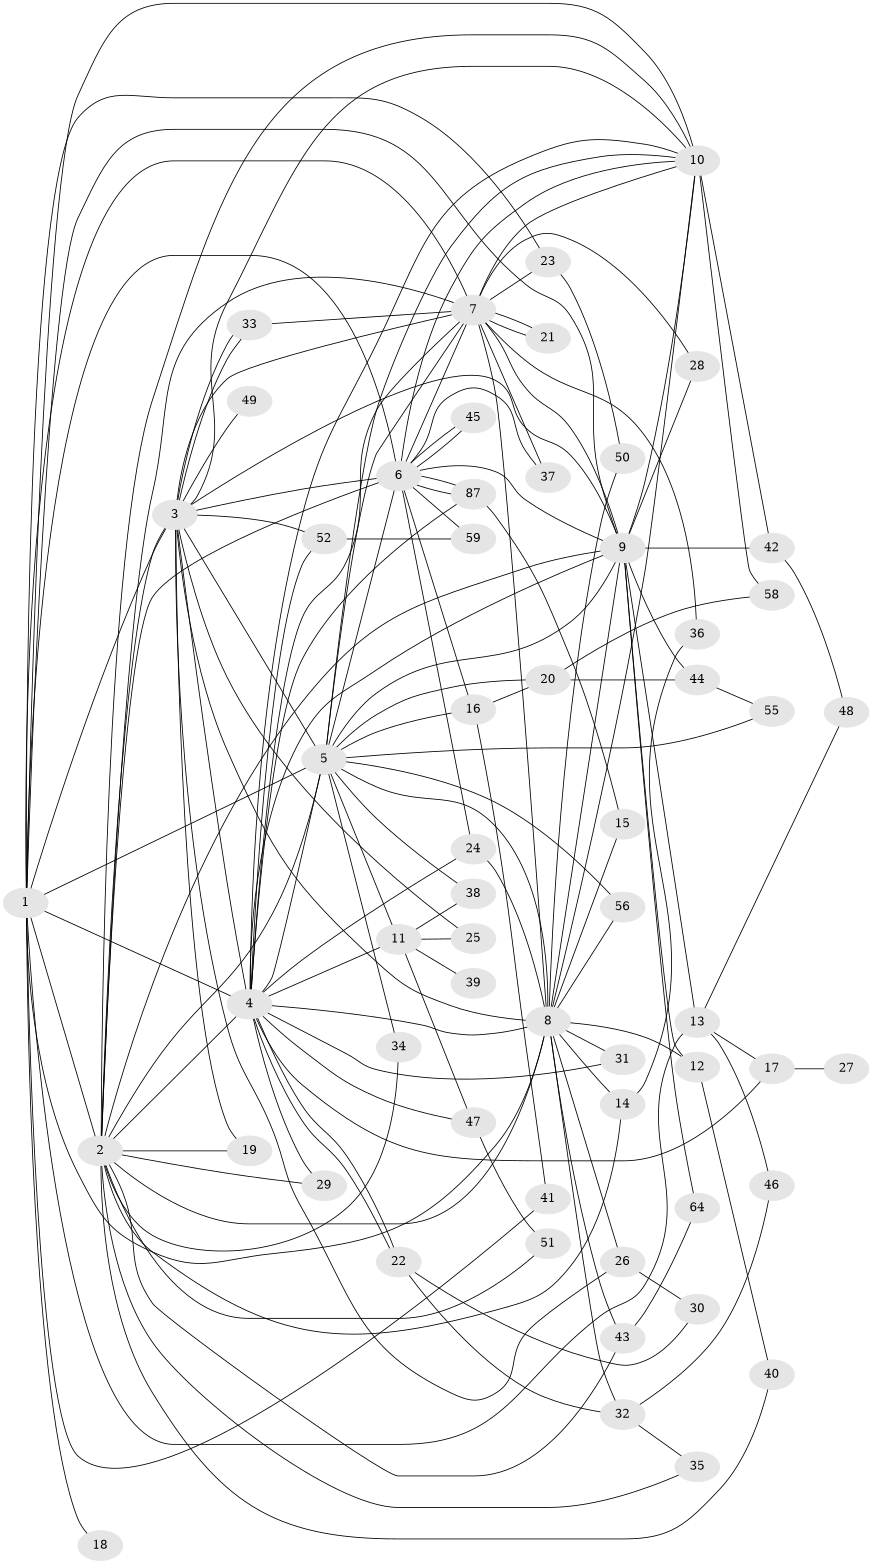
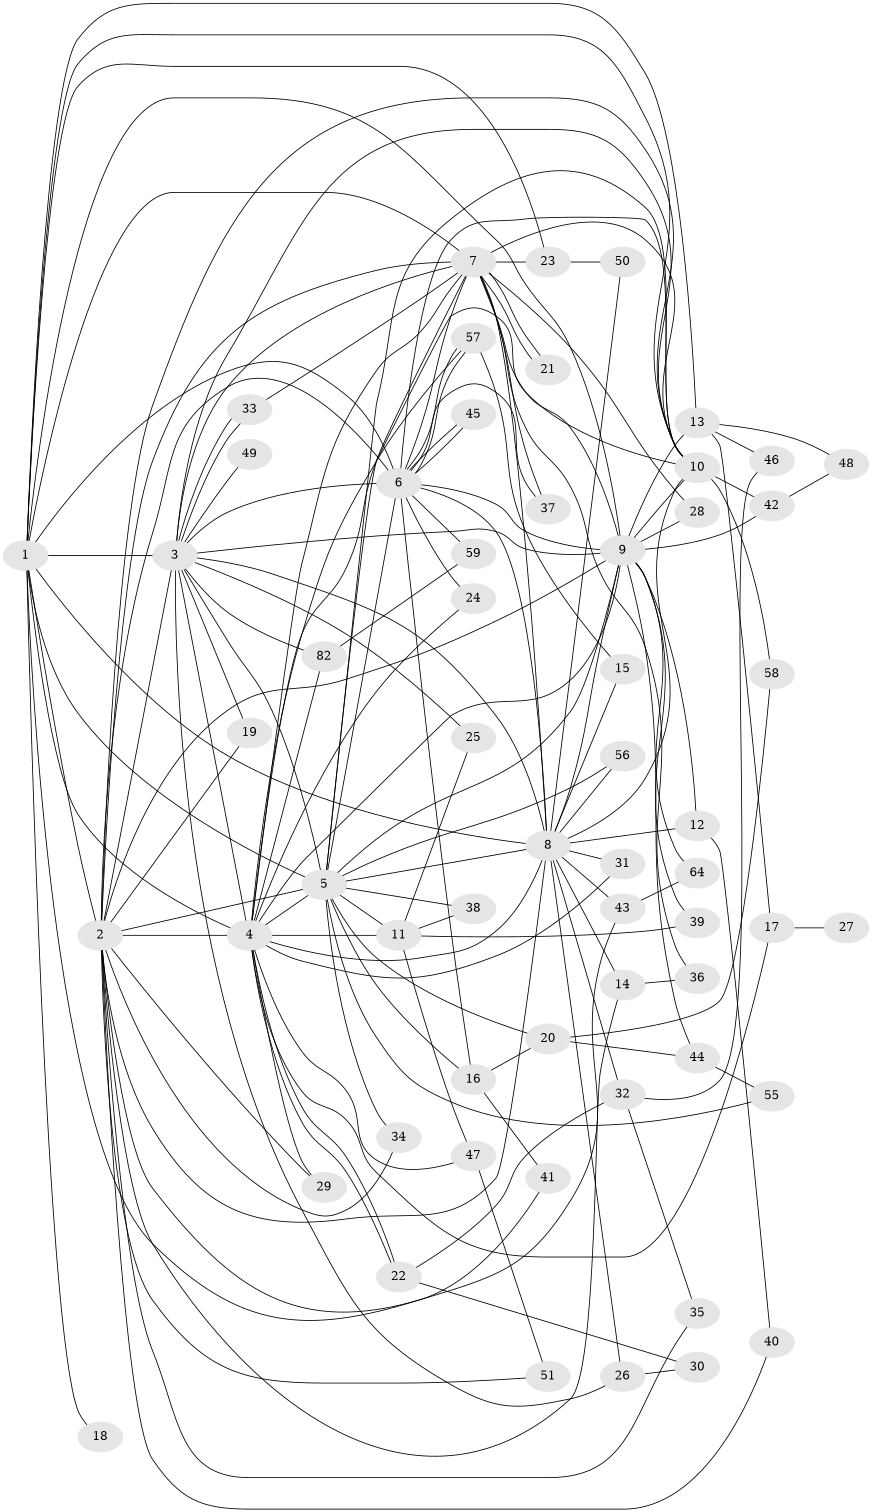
(473, 494) -> (473, 338)
(324, 539) -> (324, 657)
none -> (660, 737)
(523, 931) -> (527, 635)
